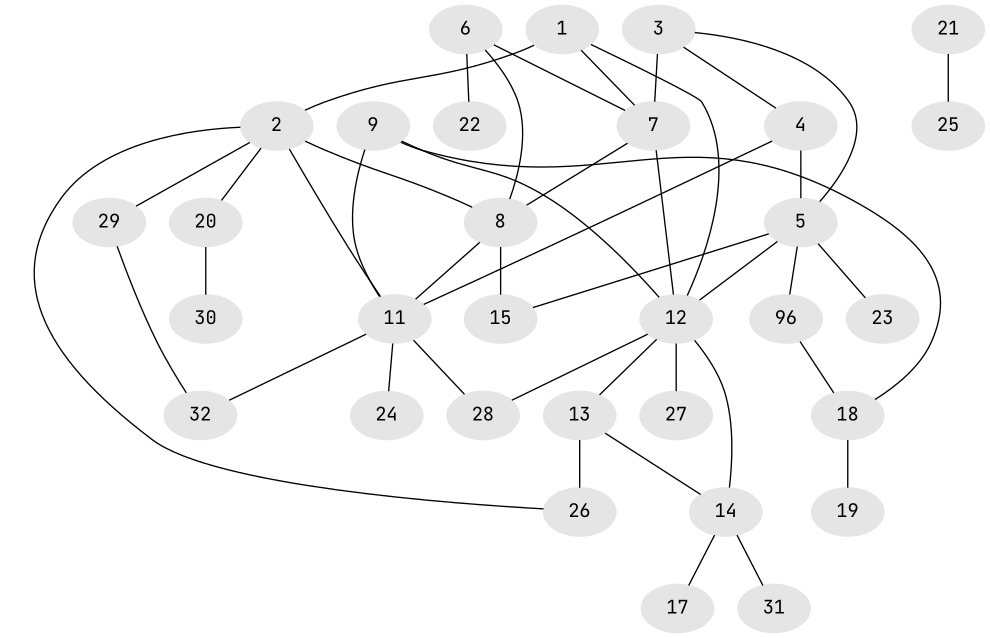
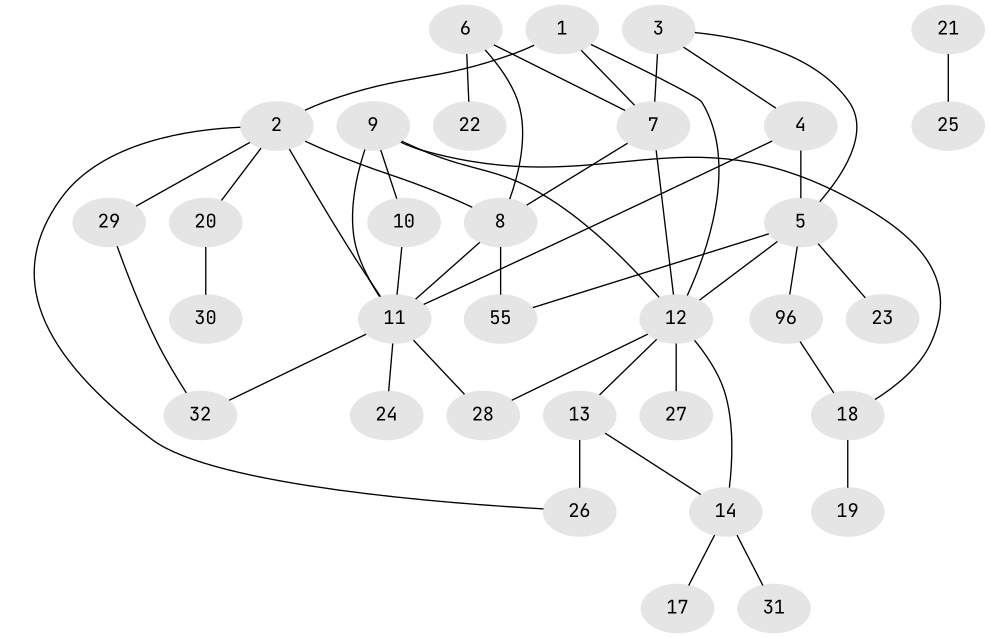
none -> (404, 222)
(501, 319) -> (501, 319)
